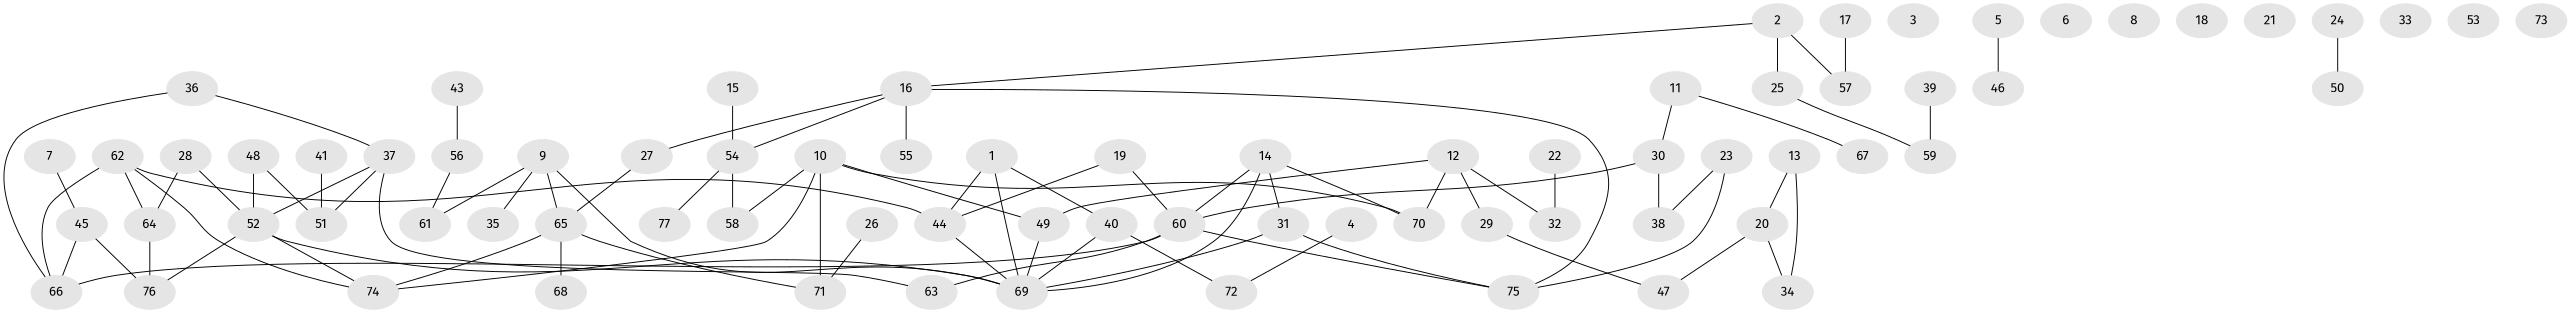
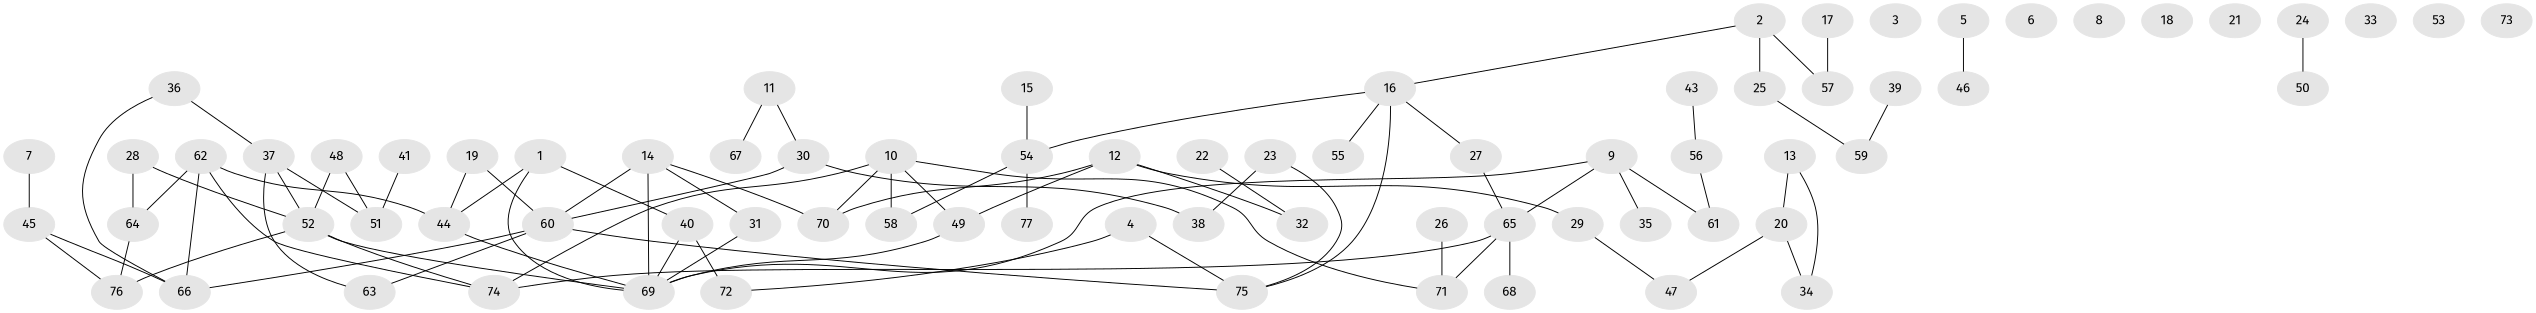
(1381, 261) -> (1186, 258)
